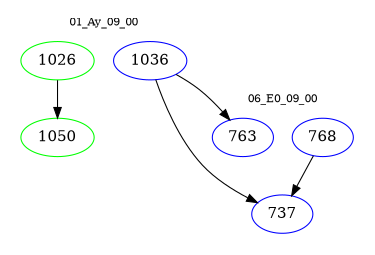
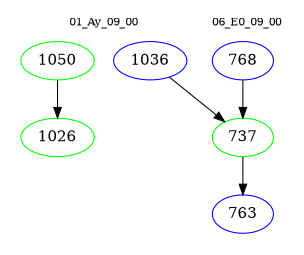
(58, 94) -> (58, 94)
(210, 99) -> (243, 171)
(282, 214) -> (243, 137)
